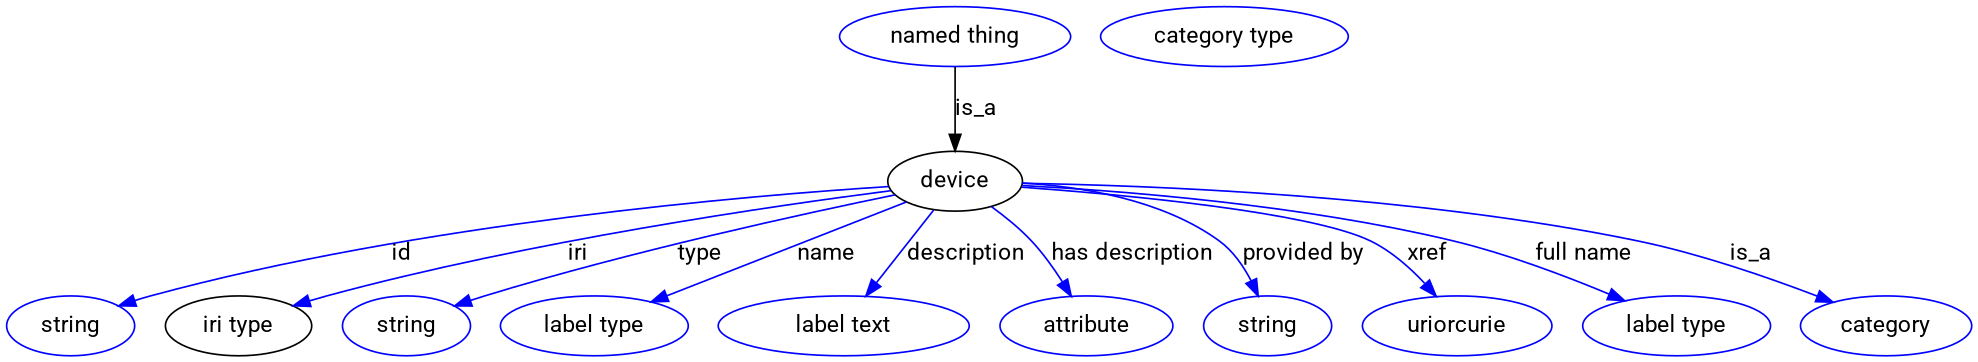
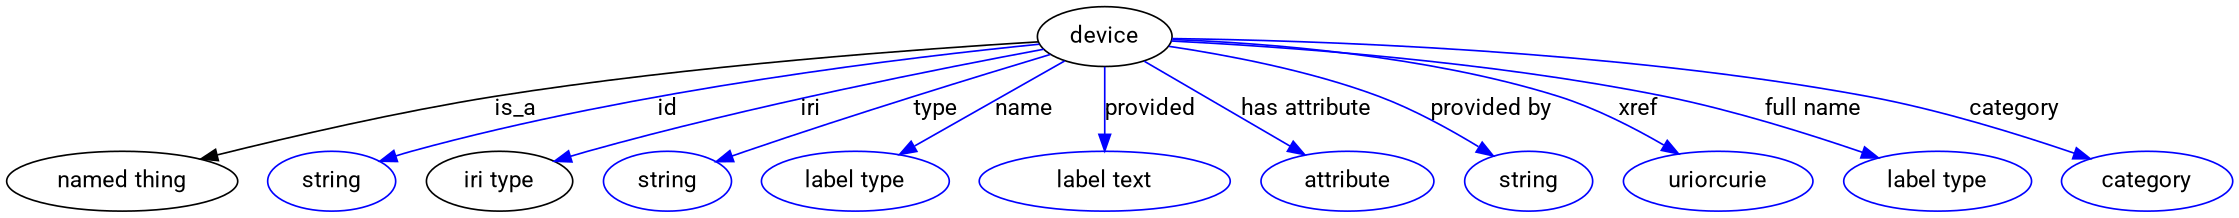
(955, 37) -> (122, 181)
(1224, 37) -> none
(955, 101) -> (625, 78)
(966, 254) -> (1150, 109)
(1132, 254) -> (1307, 109)
(1751, 254) -> (2015, 109)
